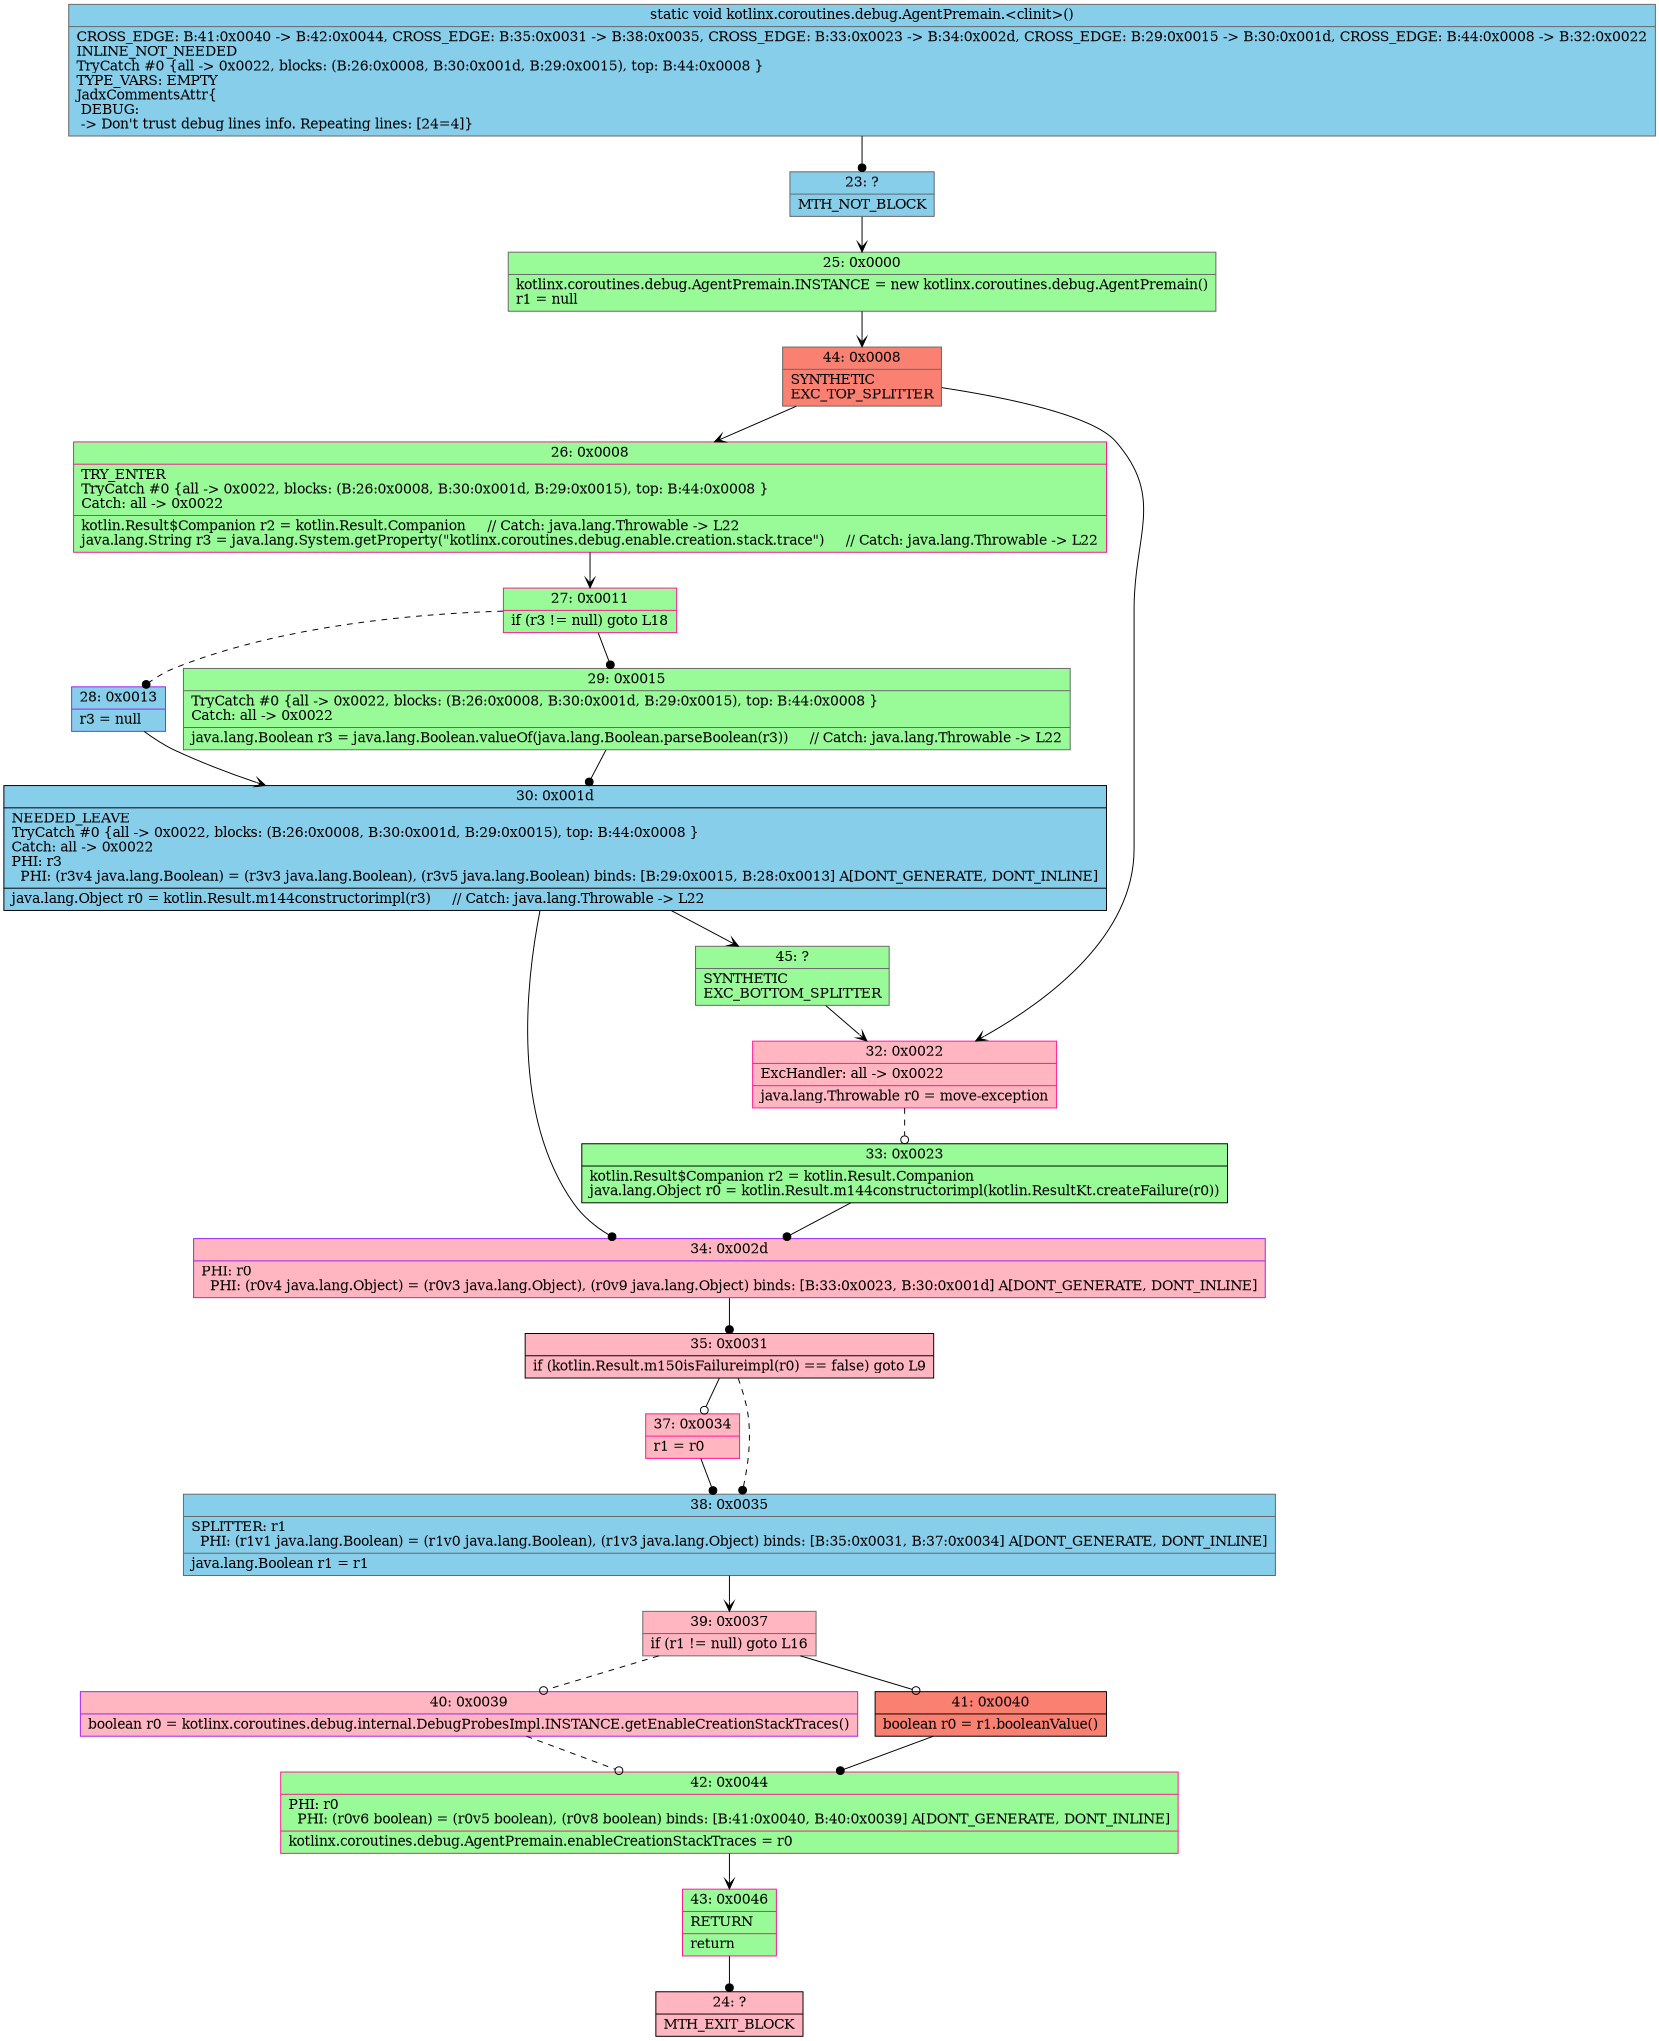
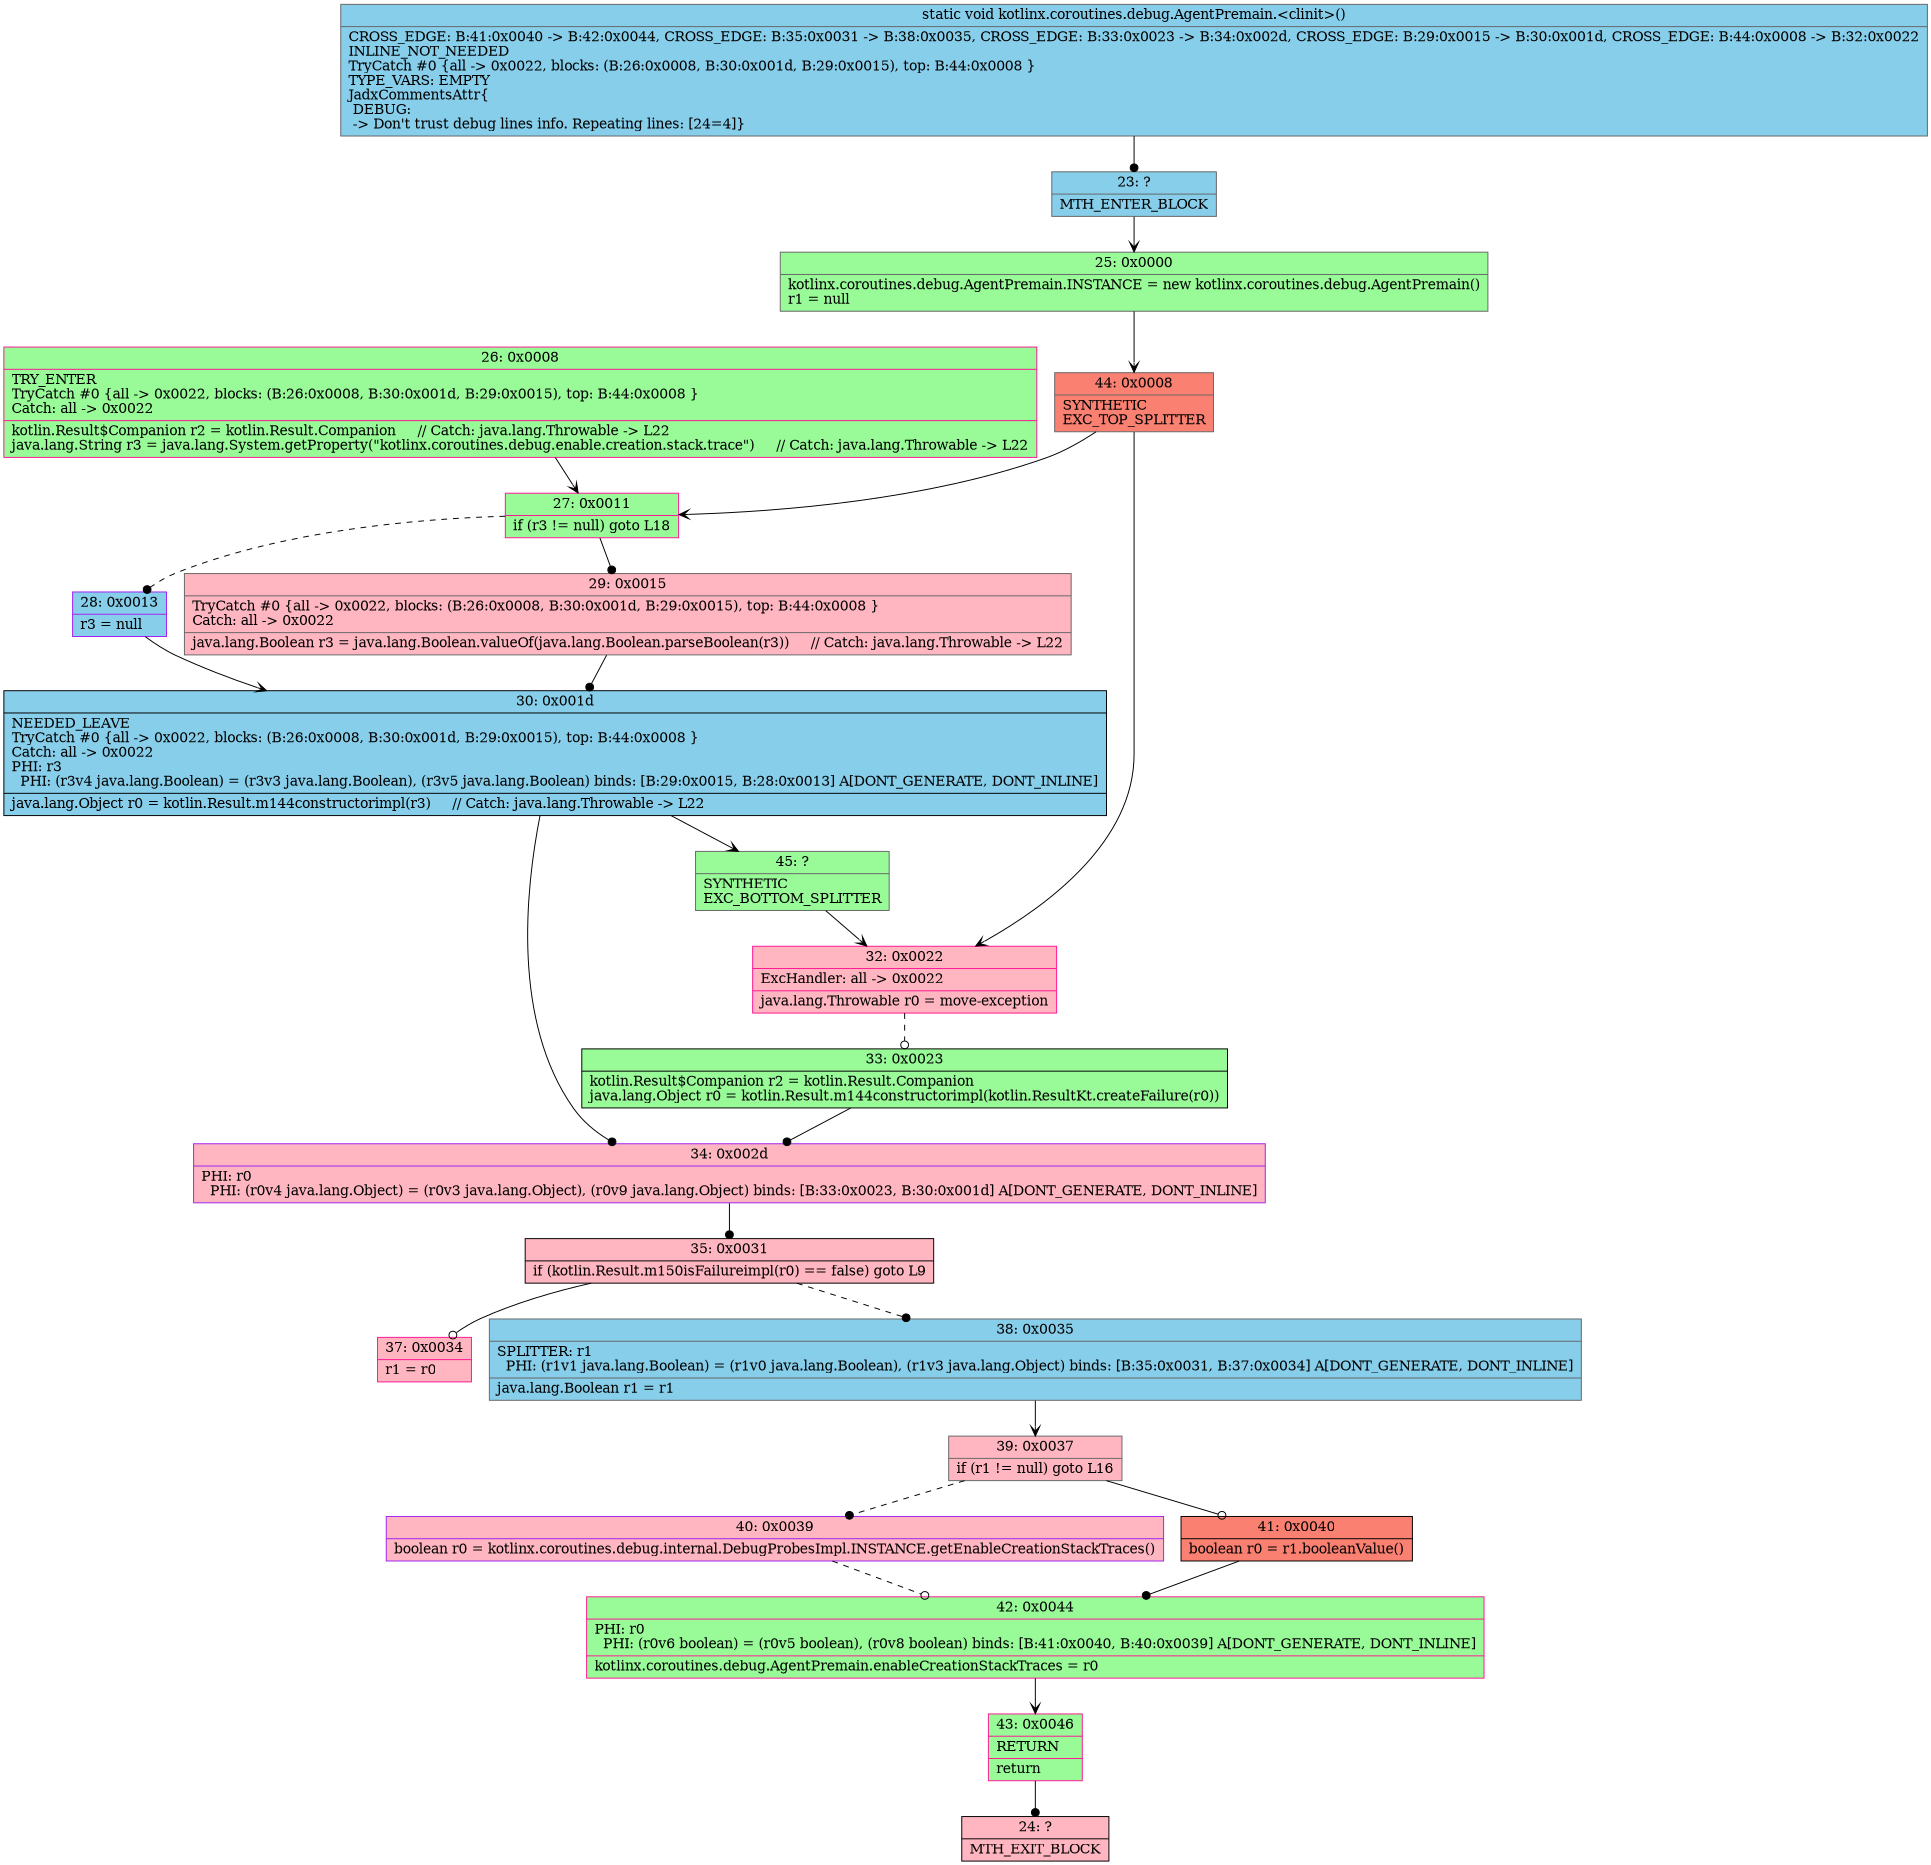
(862, 205) -> (1134, 205)
(760, 422) -> (897, 495)
(627, 709) -> (628, 614)
(706, 1473) -> none
(603, 1673) -> (909, 1497)
